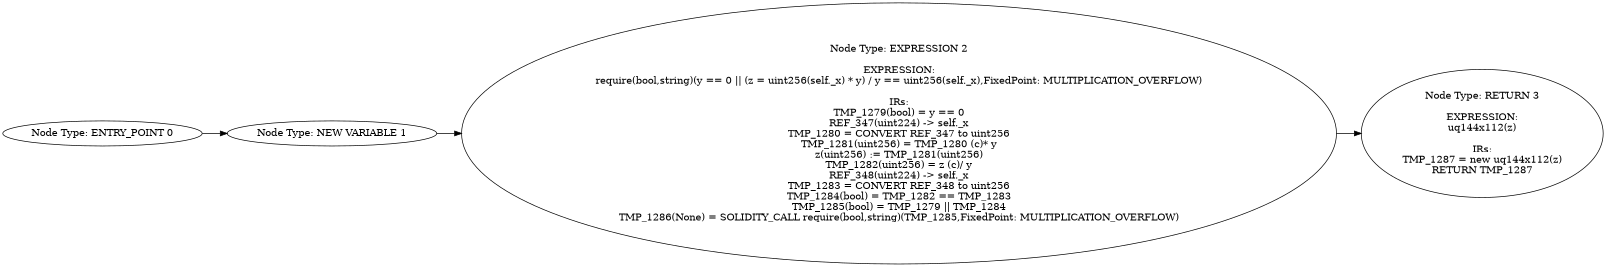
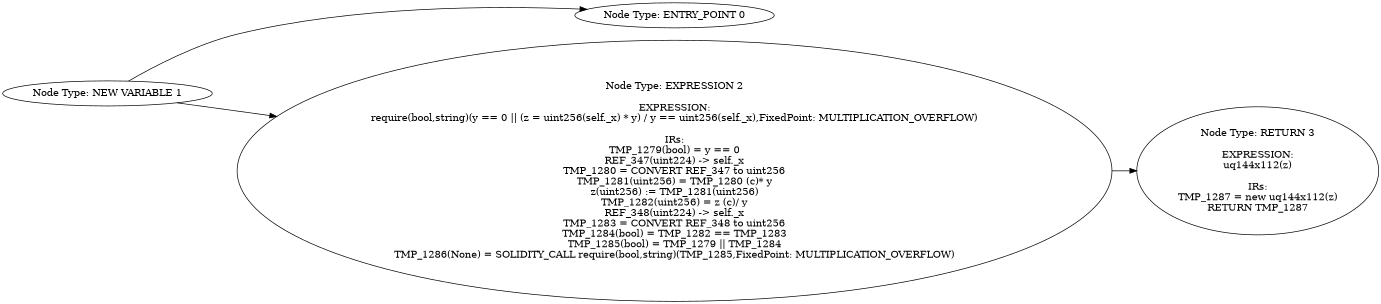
(211, 133) -> (348, 16)
